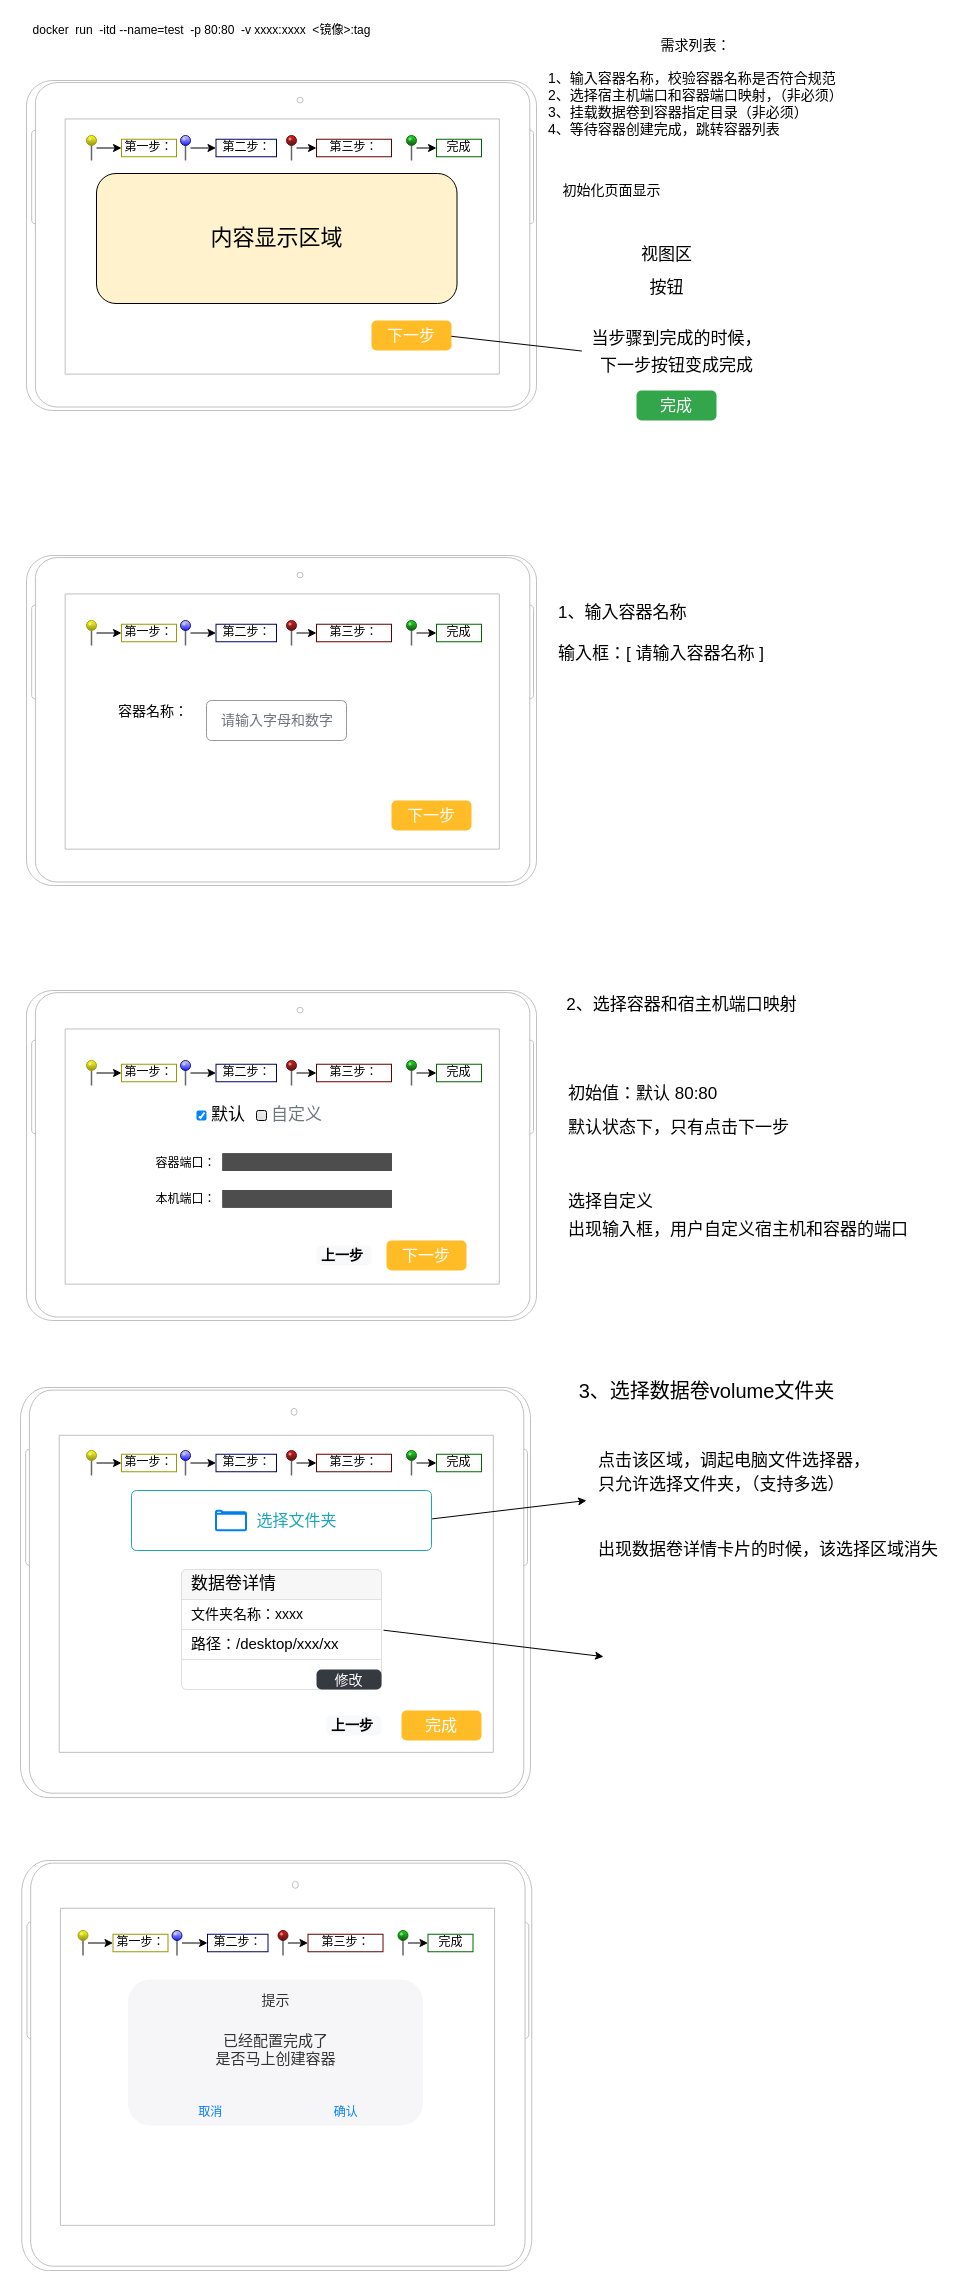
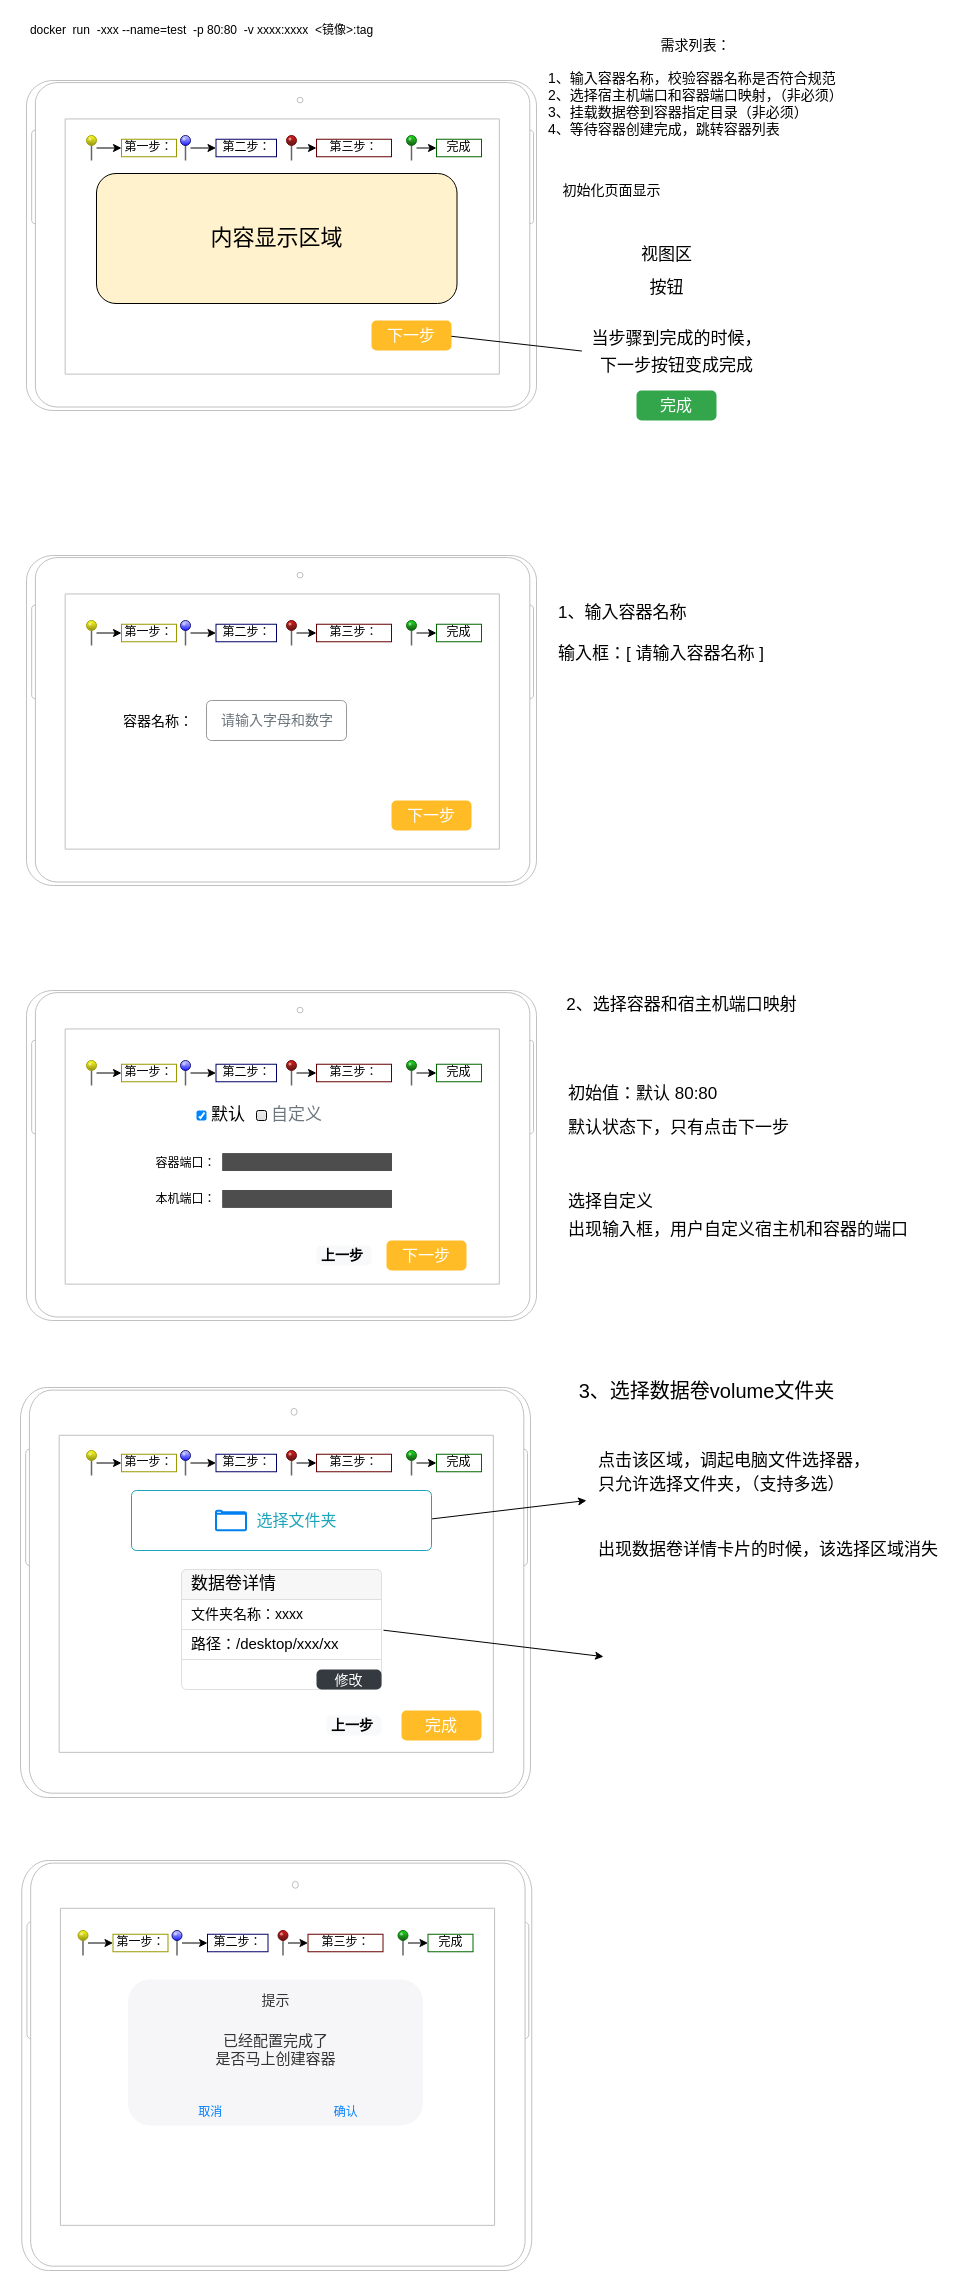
(202, 31) -> (202, 31)
(152, 711) -> (157, 721)
